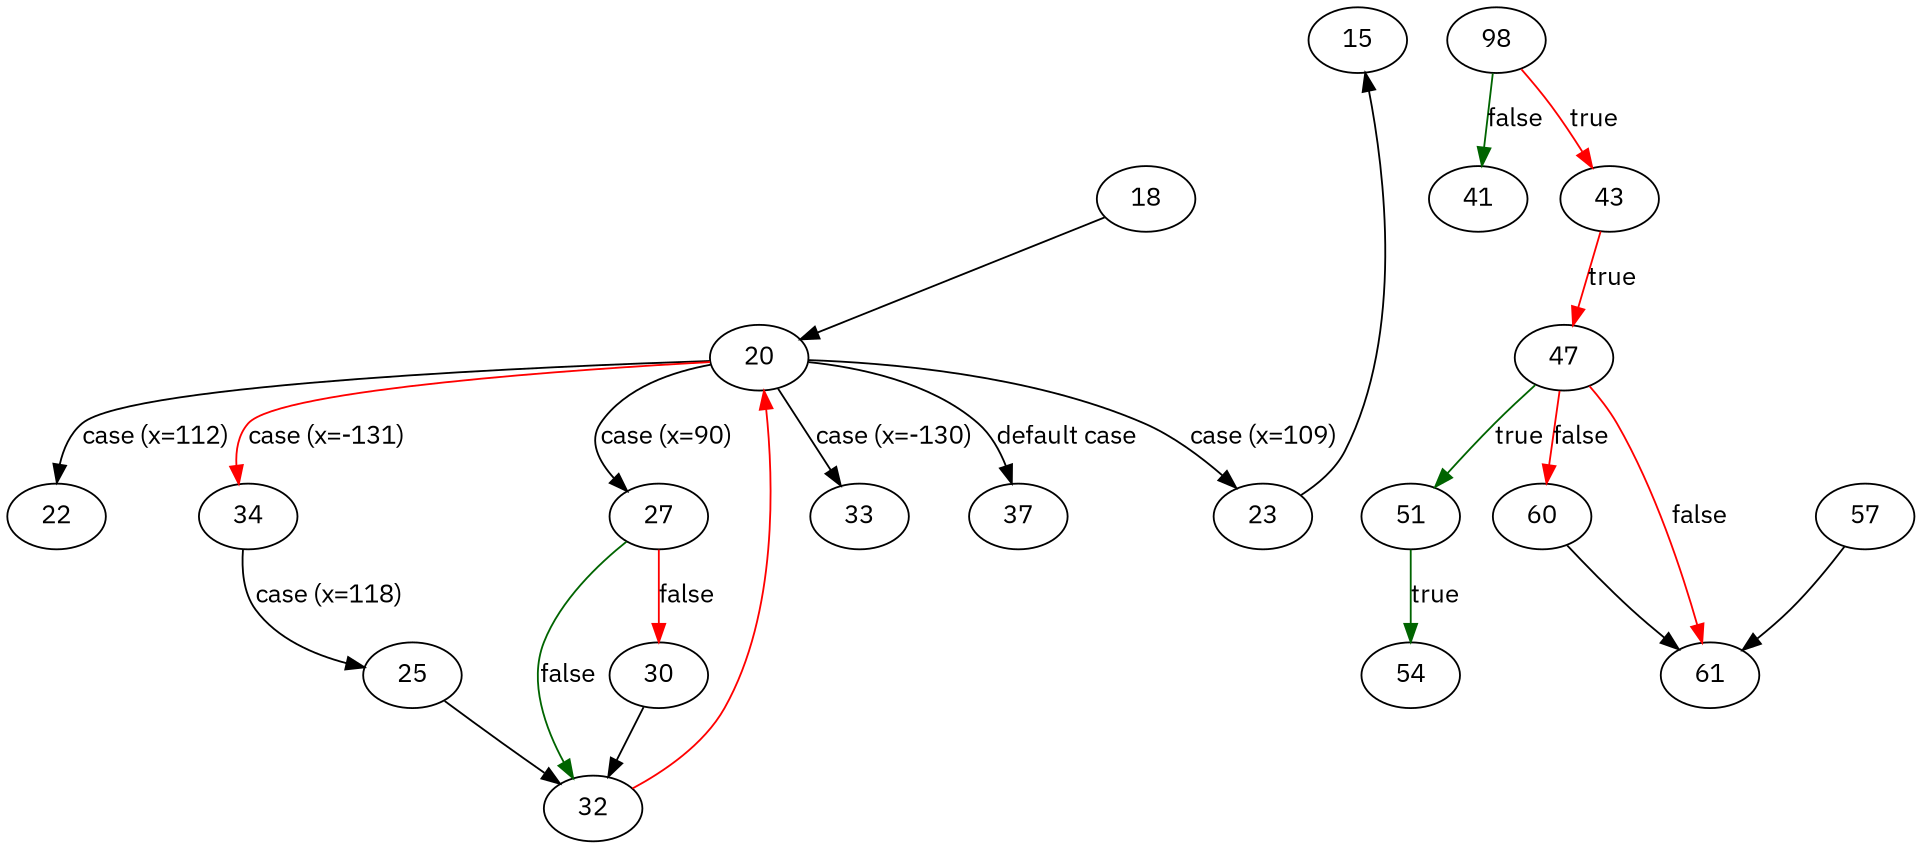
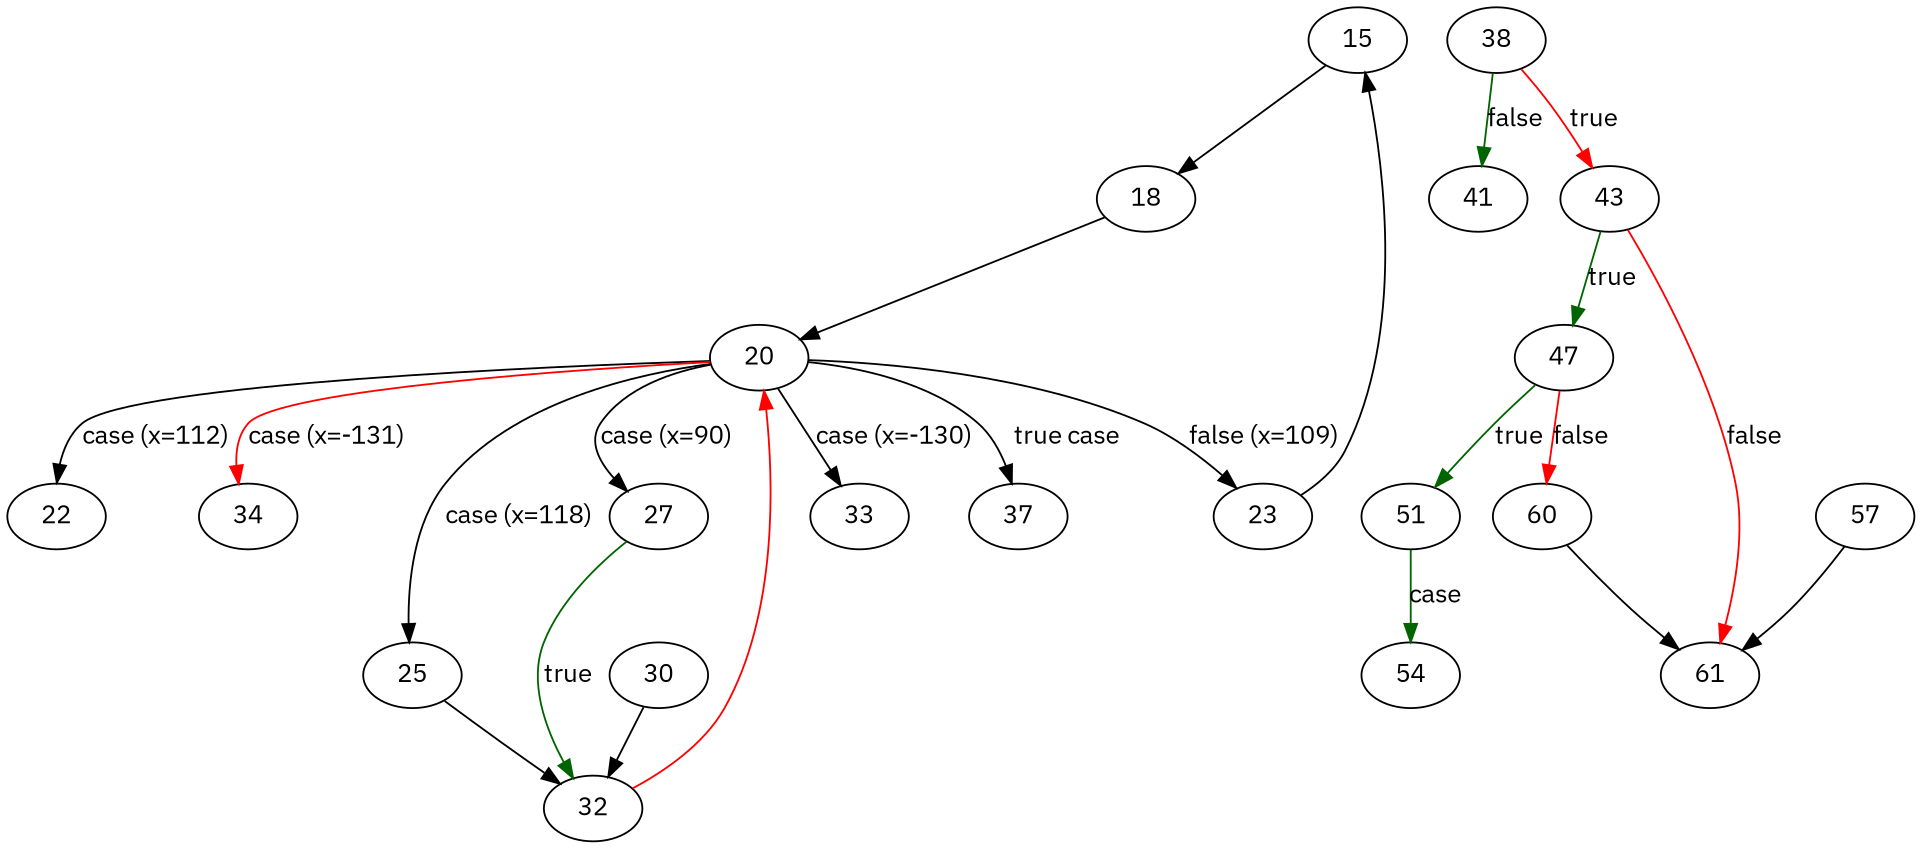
(1497, 40) -> (1497, 40)
none -> (1260, 114)
(1589, 269) -> (1589, 269)
(1067, 437) -> (1067, 437)
(1264, 437) -> (1264, 437)
(1654, 500) -> (1718, 419)
(659, 587) -> none
(1435, 596) -> (1435, 596)
(271, 626) -> (501, 434)
(568, 675) -> (568, 675)
